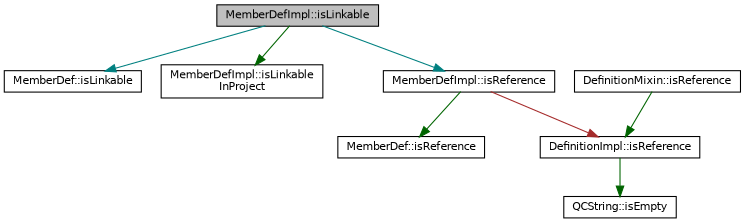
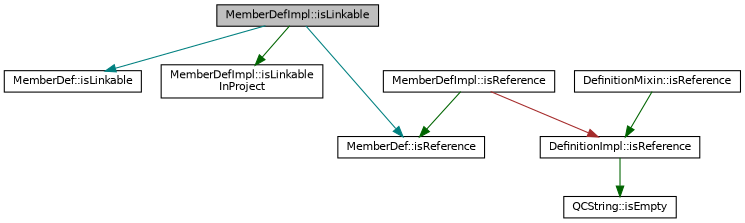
(378, 47) -> (351, 77)
